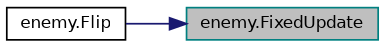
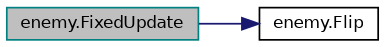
(148, 24) -> (220, 24)
